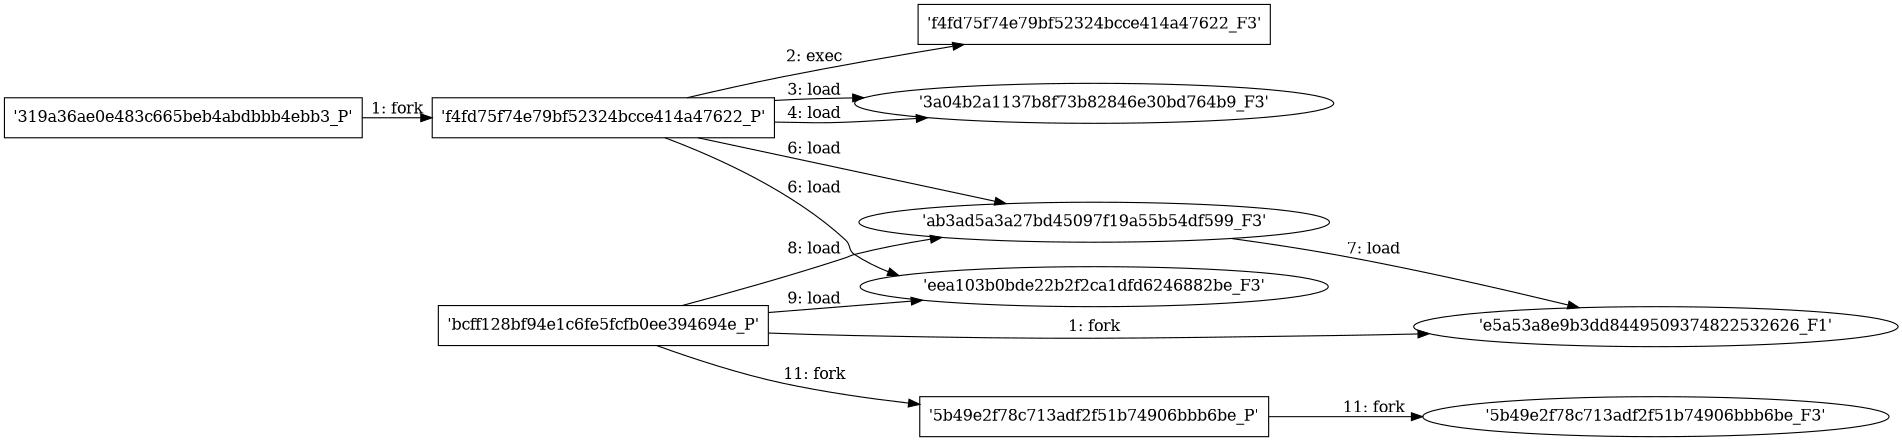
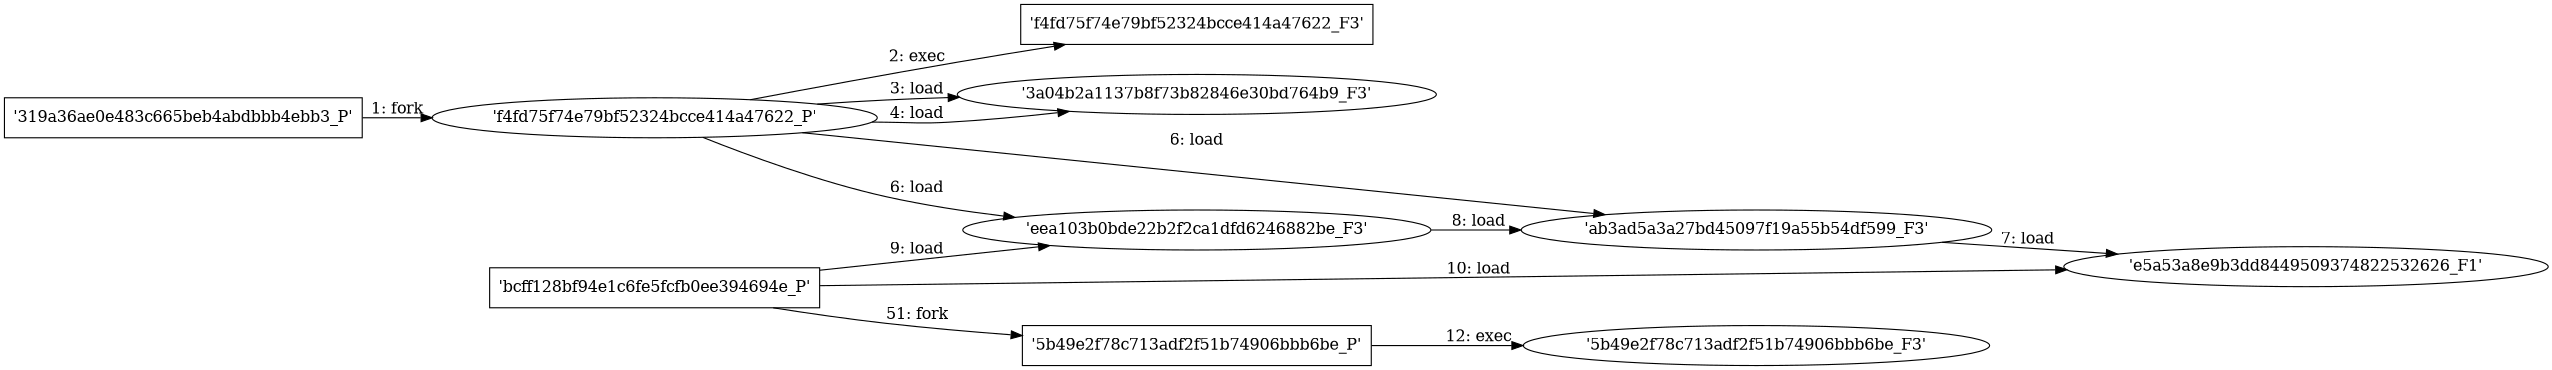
(603, 118) -> (655, 118)
(806, 270) -> (1470, 230)
(1094, 327) -> (1479, 269)
(814, 375) -> (917, 315)
(1374, 408) -> (1479, 337)
